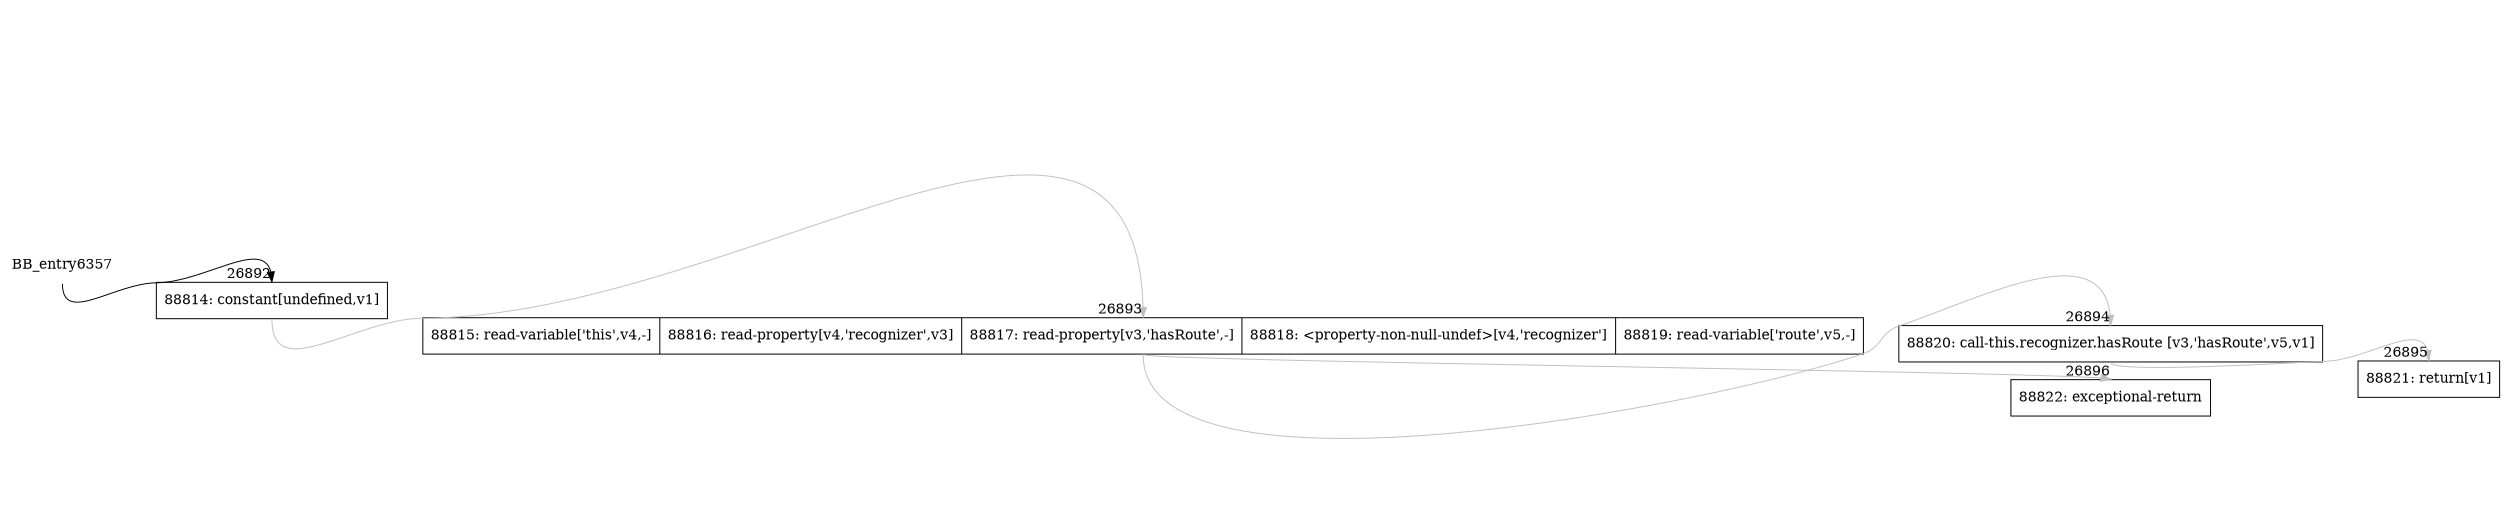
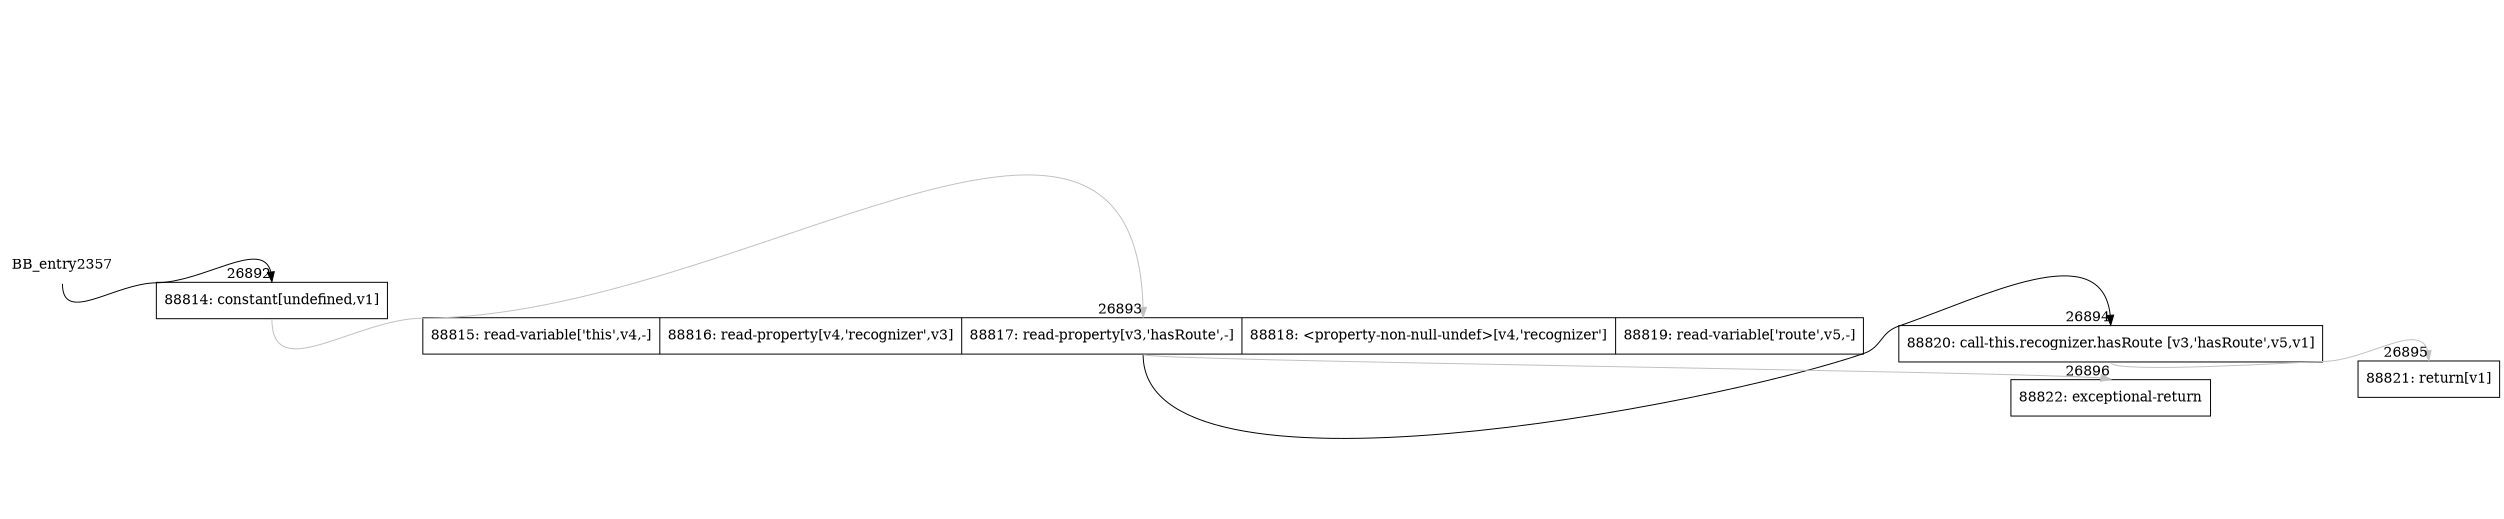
(62, 265) -> (62, 265)
(1631, 408) -> (1631, 408)
